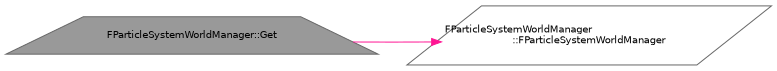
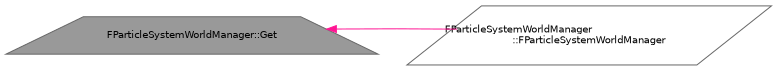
(392, 42) -> (397, 29)
